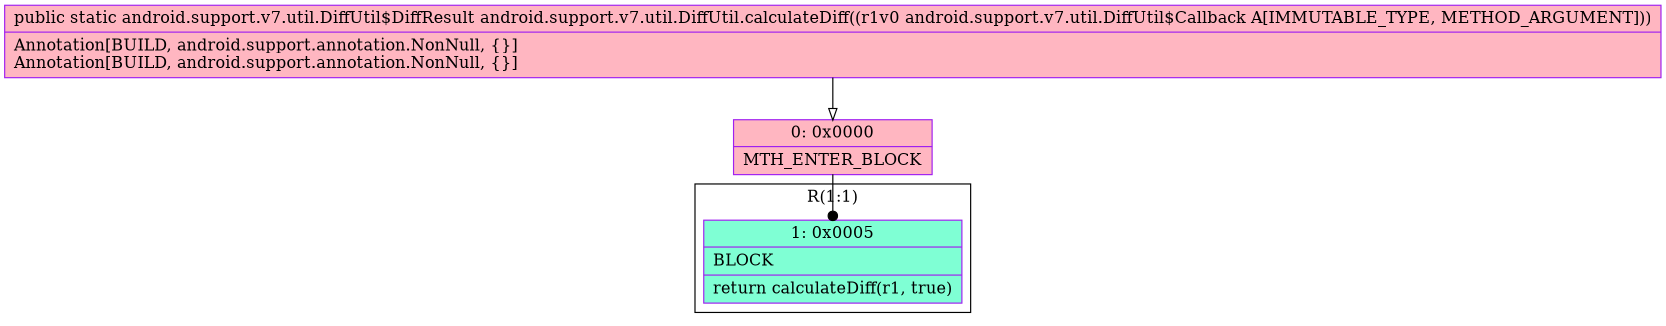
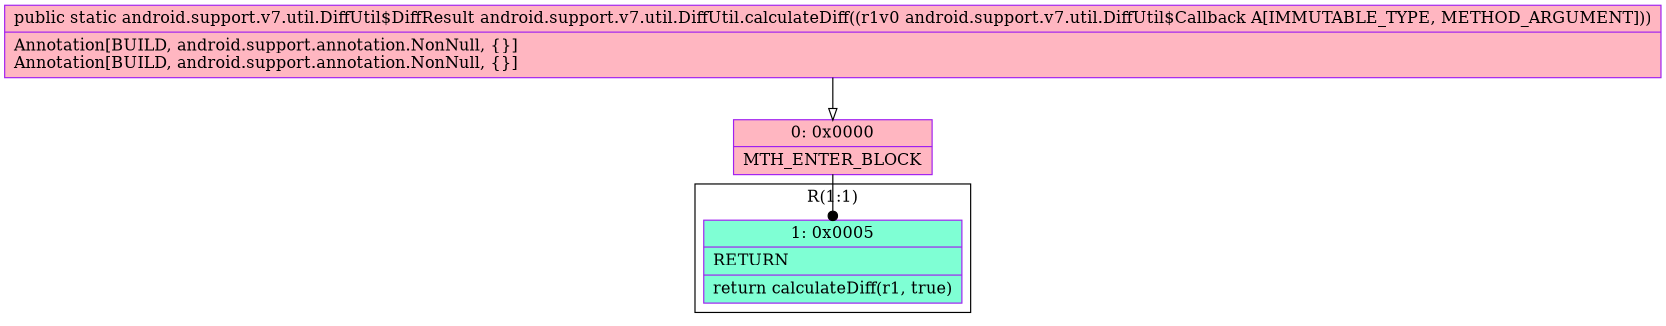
(743, 260) -> (751, 260)
